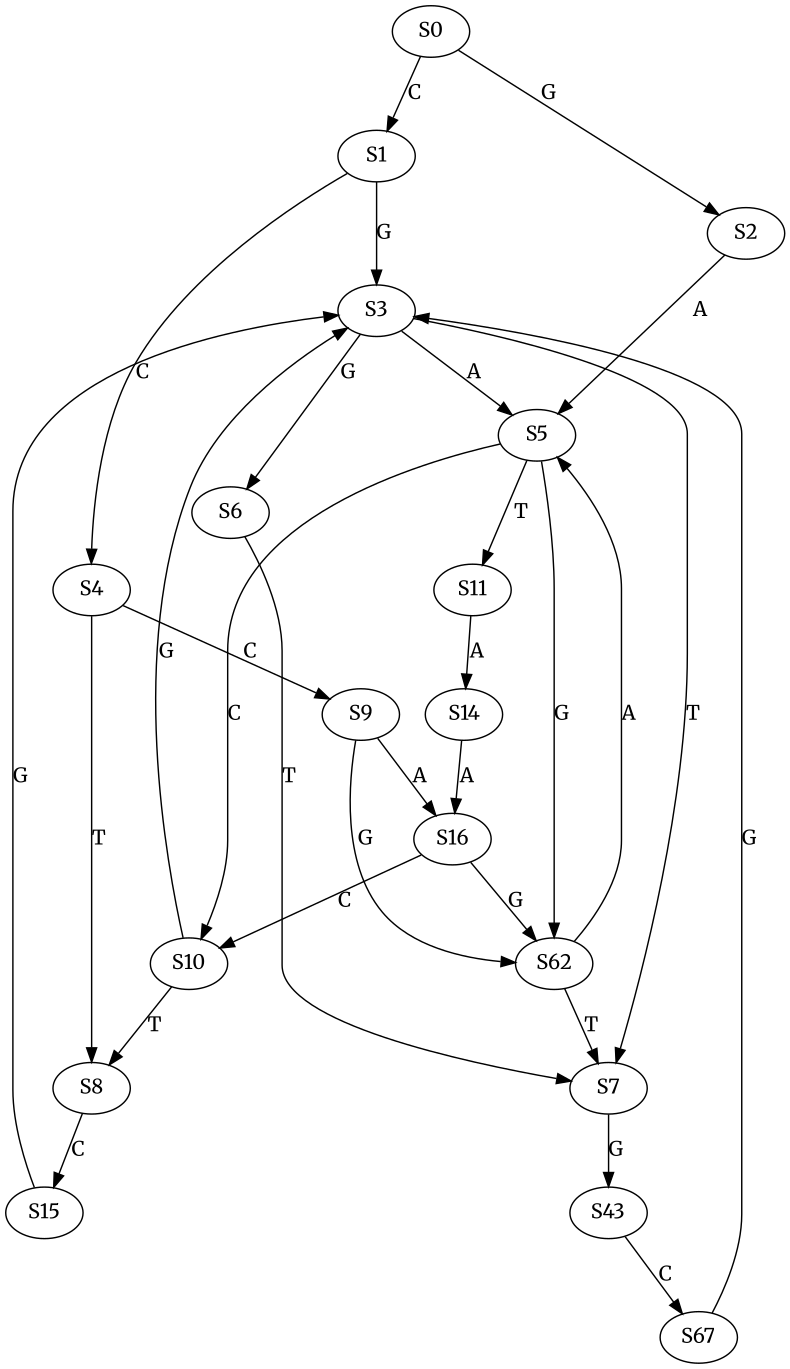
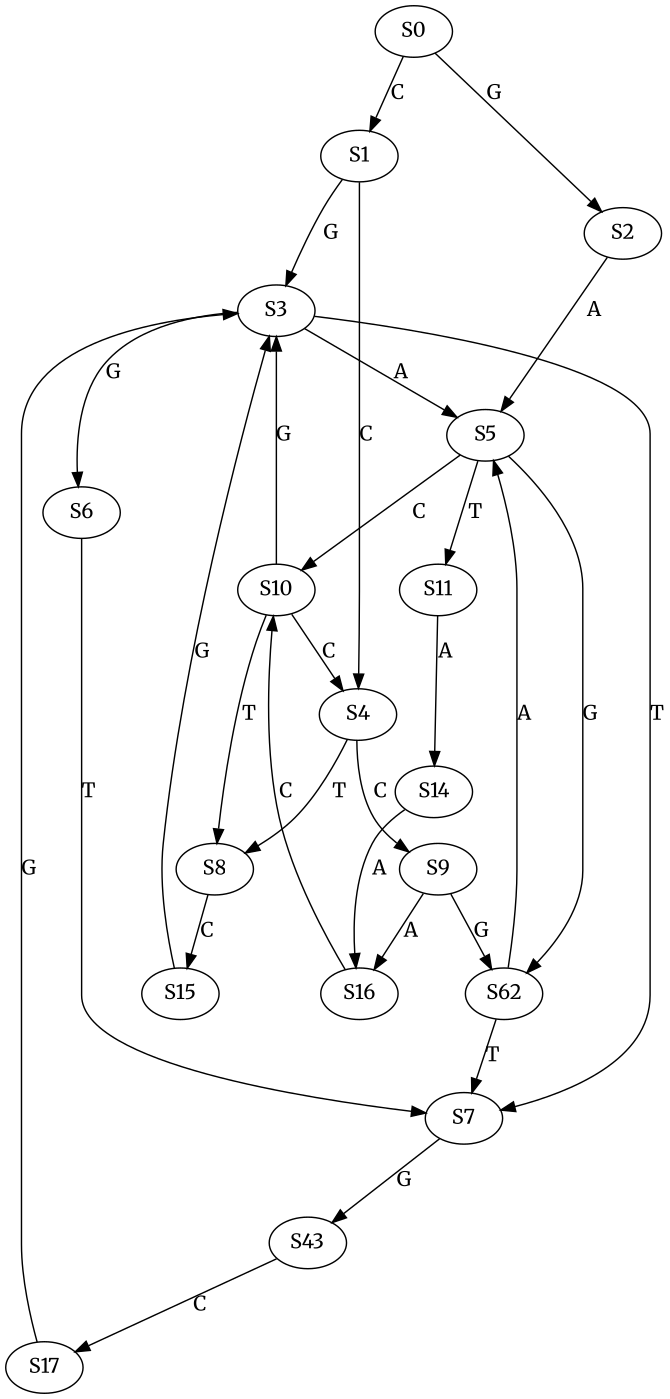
none -> (313, 646)
(499, 896) -> none
(699, 1337) -> (44, 1368)
